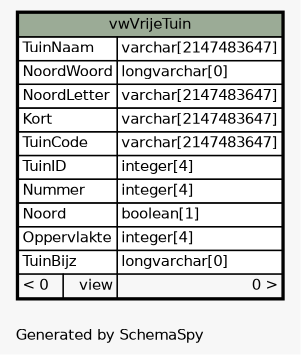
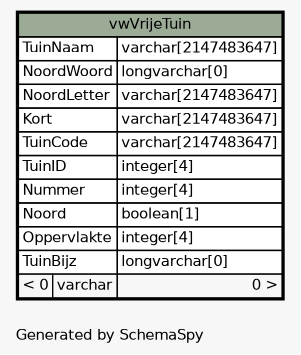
(96, 285) -> (85, 285)
